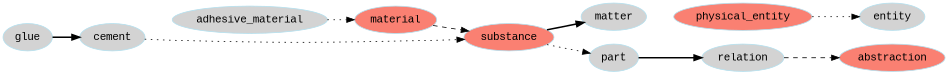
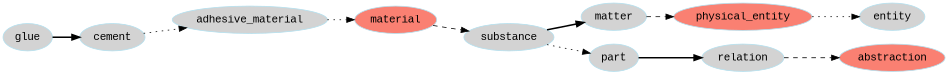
none -> (656, 17)
(509, 37) -> (509, 37)
(301, 42) -> (161, 31)
